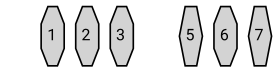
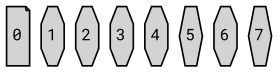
none -> (18, 36)
none -> (156, 36)
